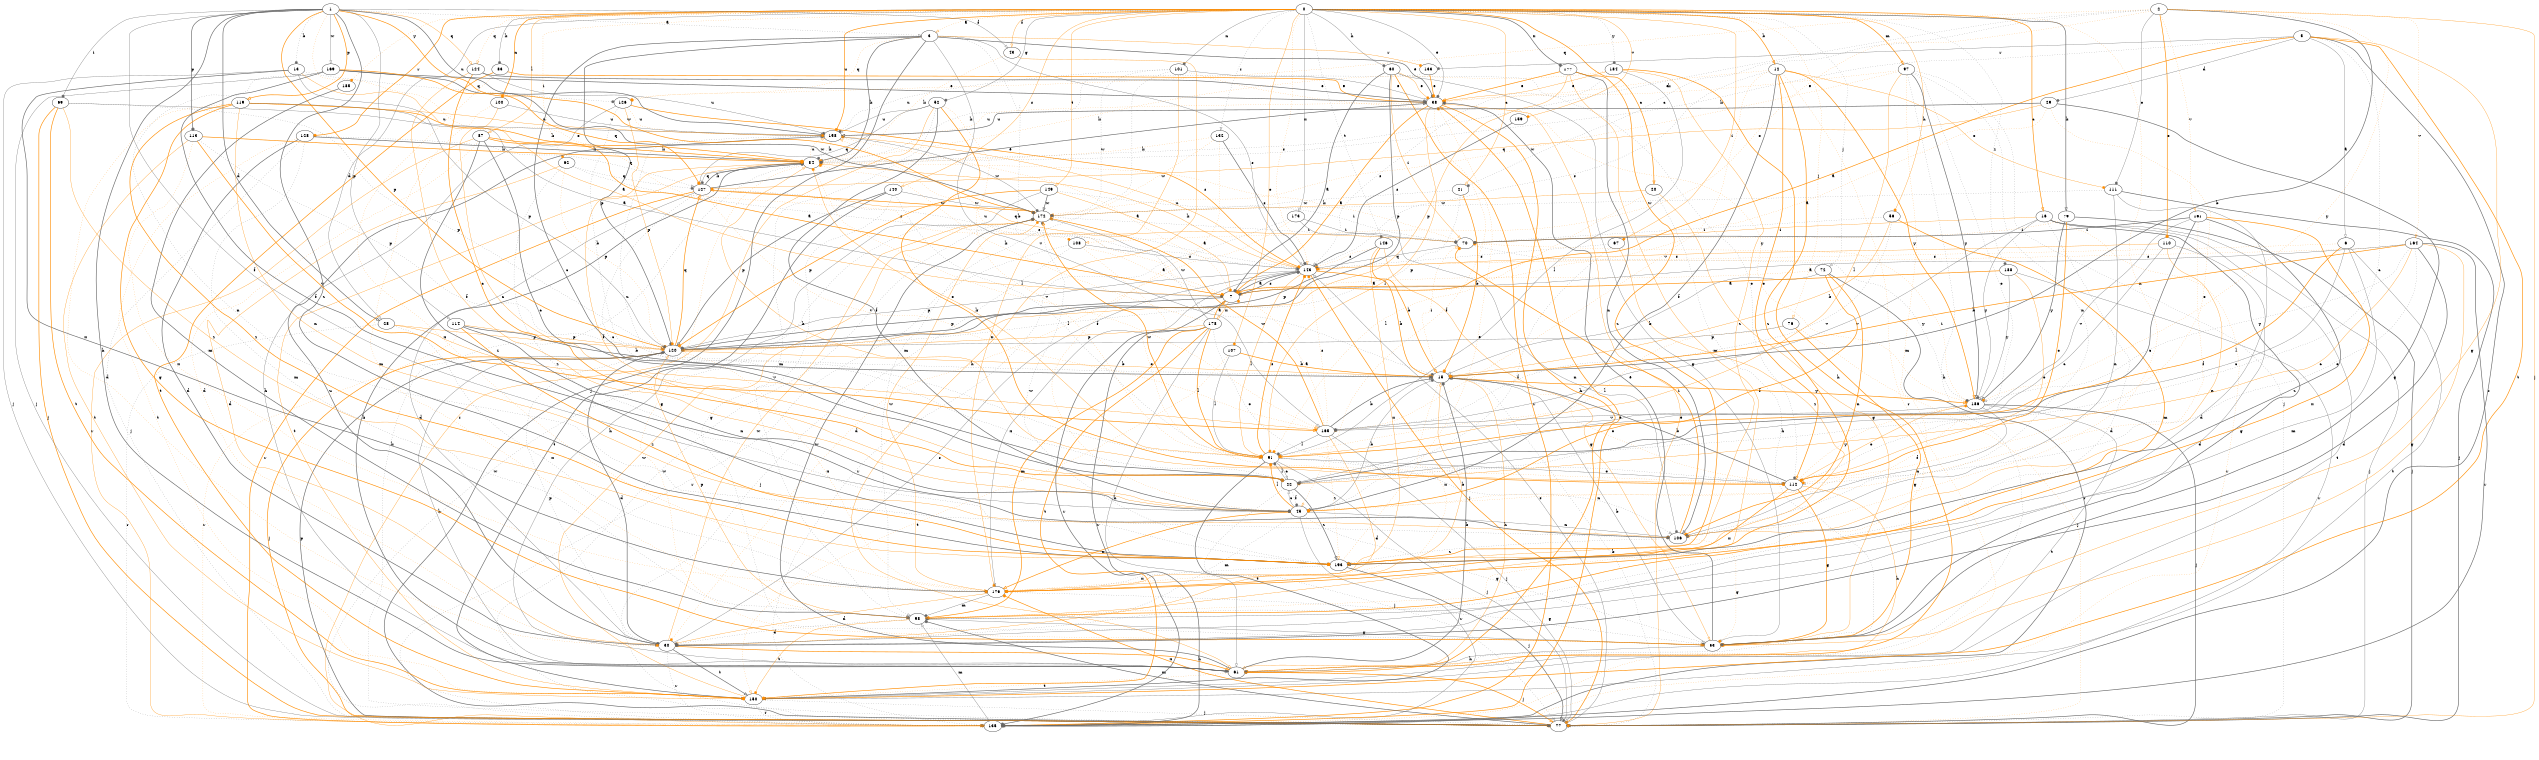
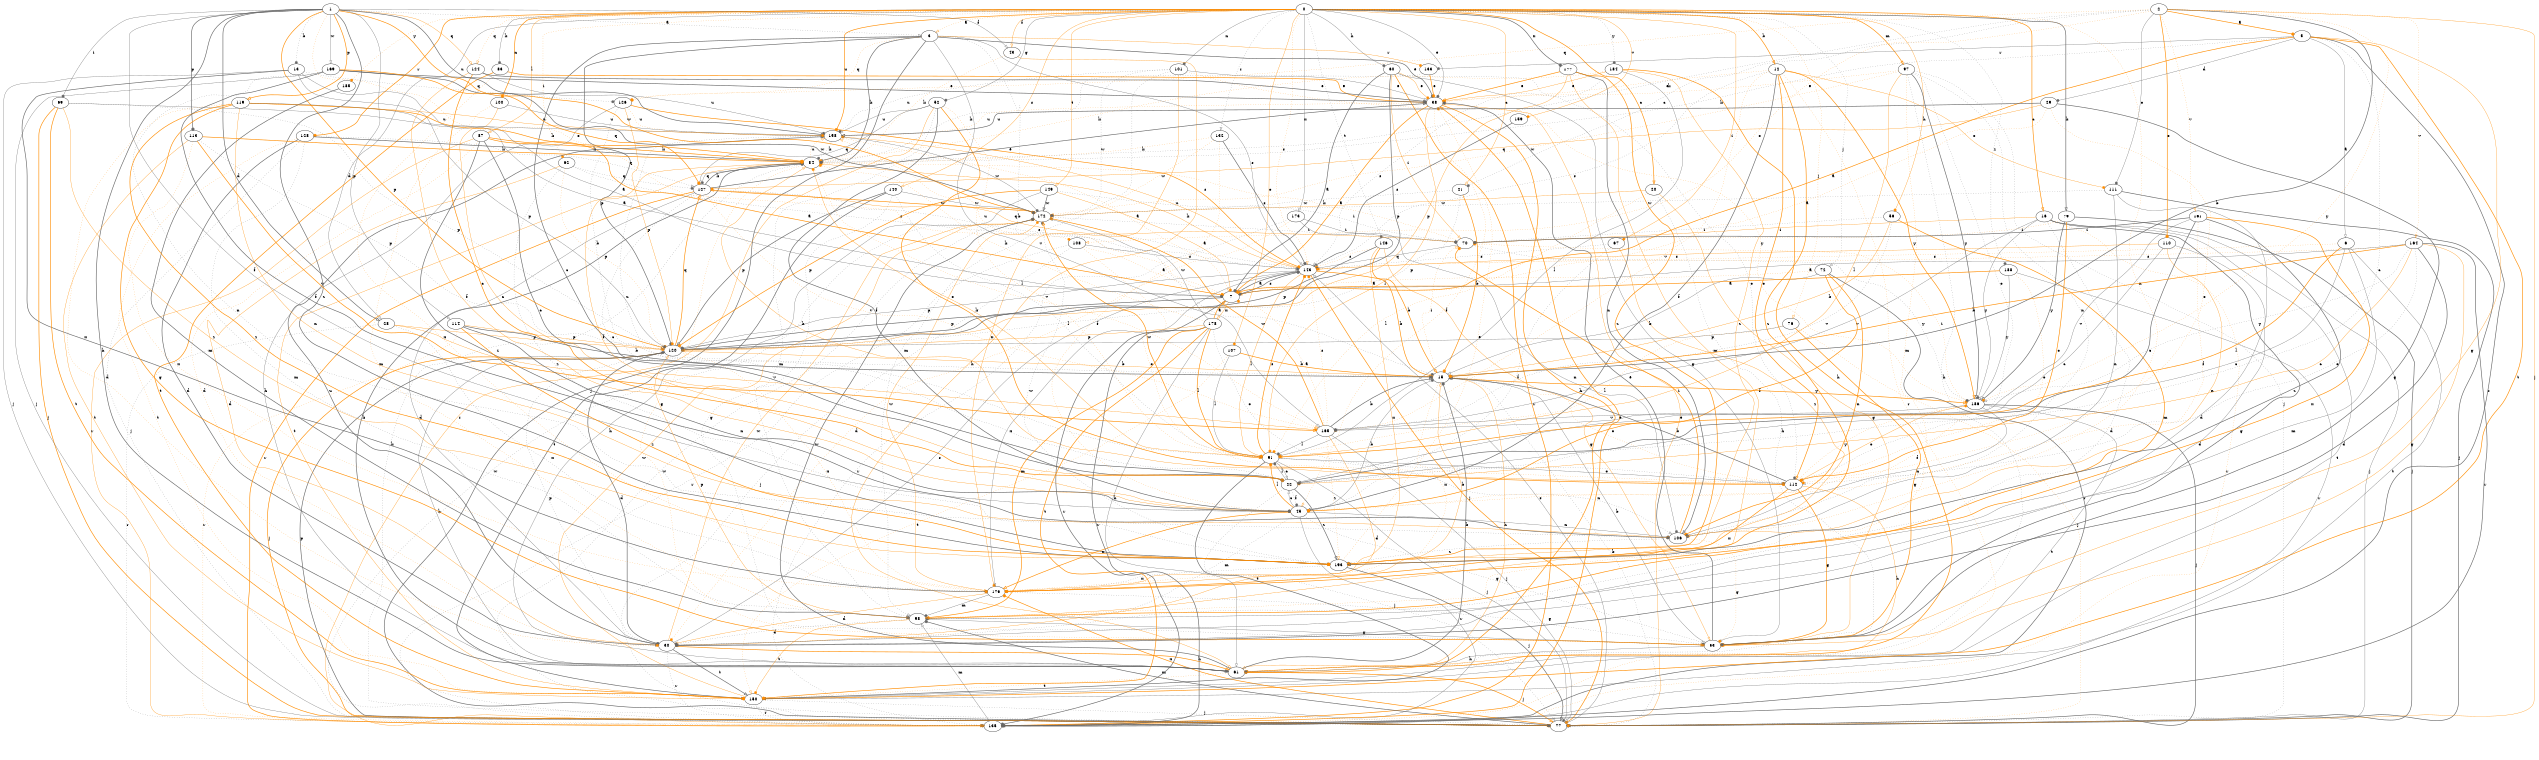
none -> (2229, 22)
(718, 233) -> (718, 233)
(1985, 424) -> (1985, 424)
